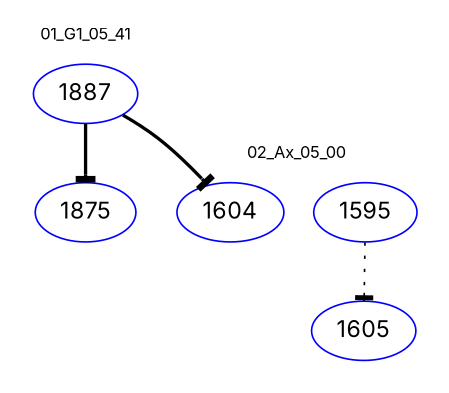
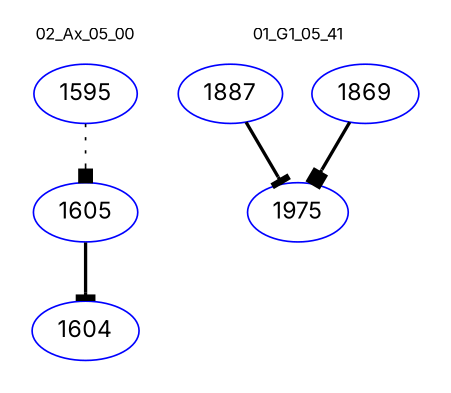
none -> (365, 94)
(176, 154) -> (86, 268)
(86, 212) -> (298, 212)
(365, 268) -> (86, 145)
